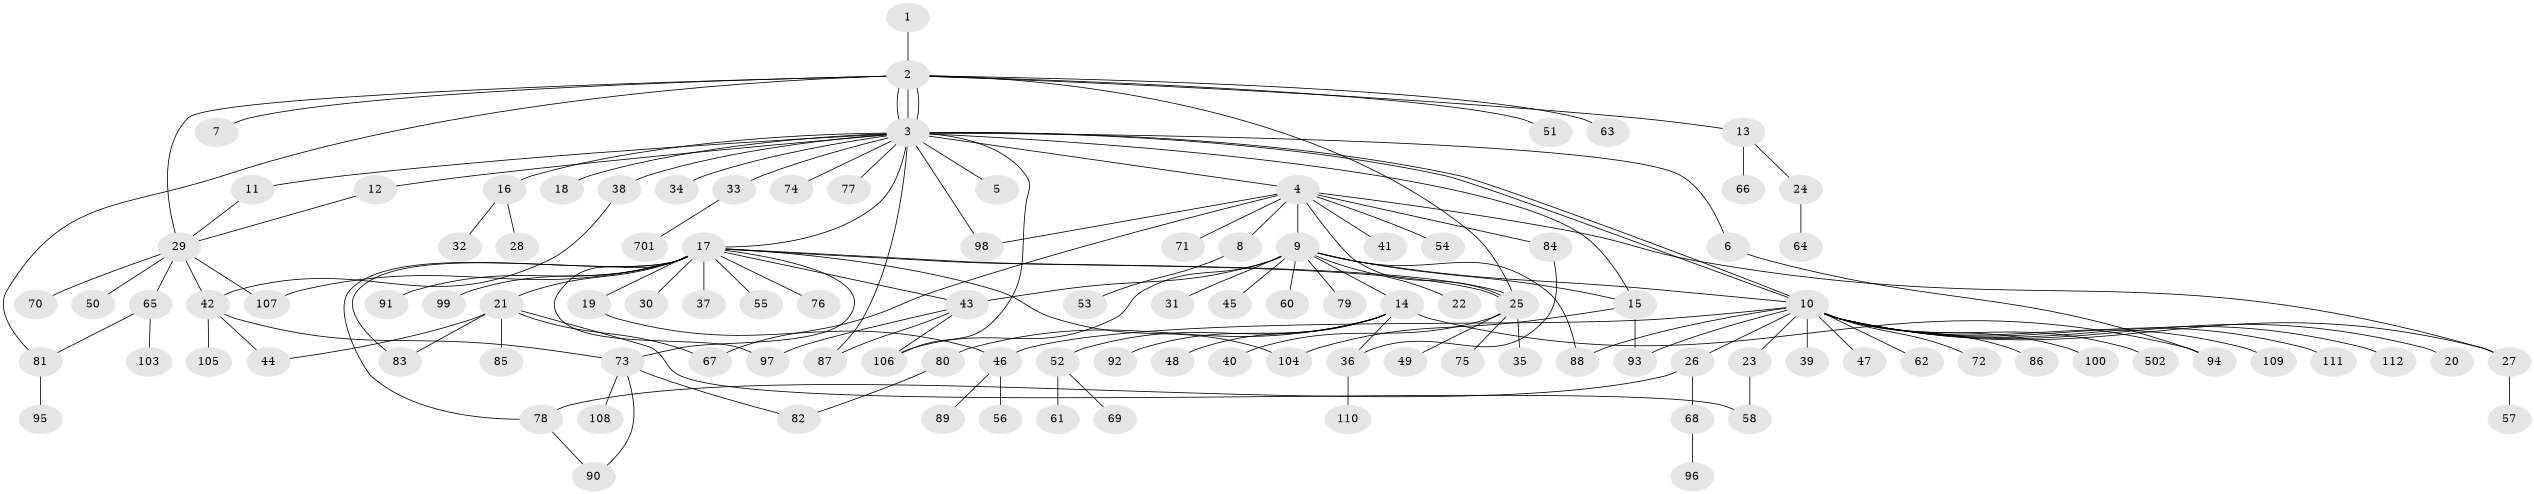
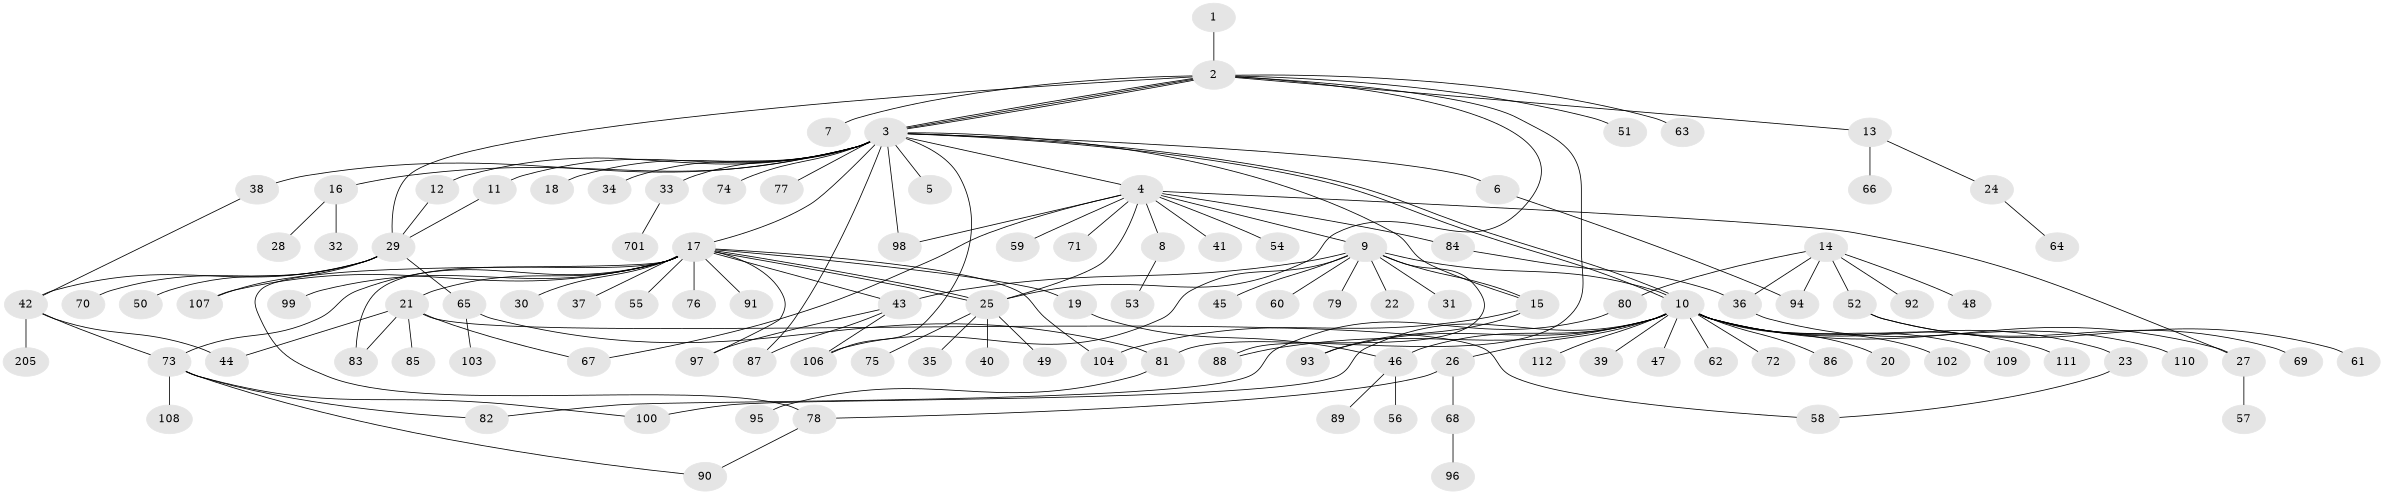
none -> (1018, 247)
(1355, 279) -> none
(209, 362) -> (26, 362)
(2156, 362) -> (1947, 362)
none -> (404, 400)
